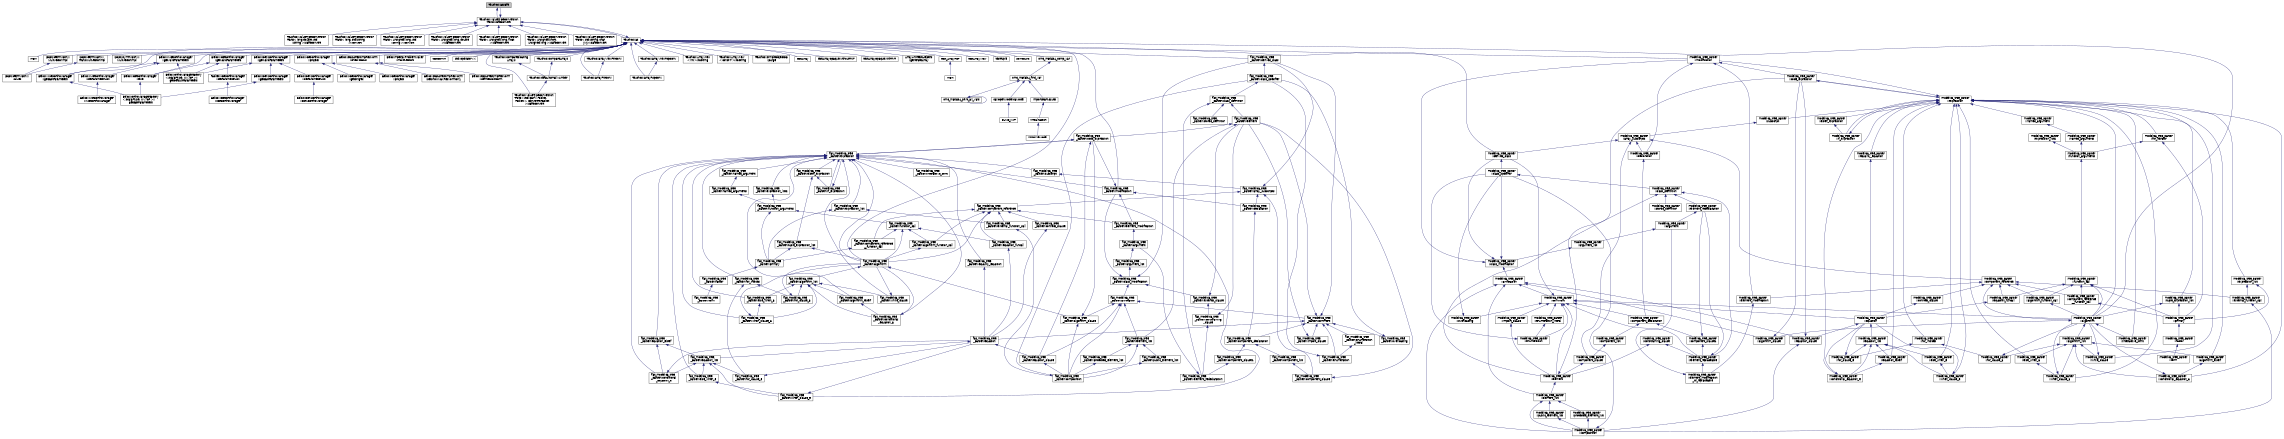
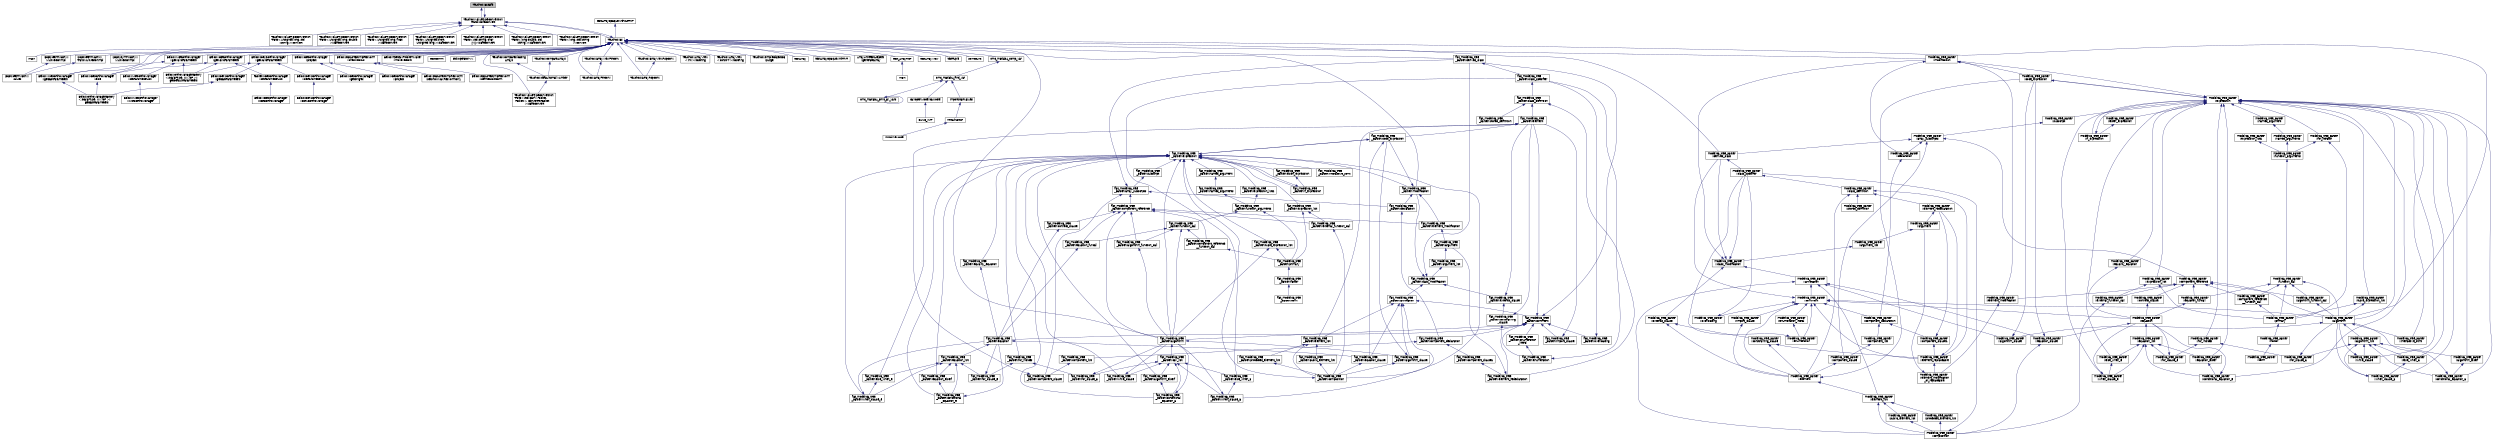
(711, 45) -> (615, 32)
(804, 210) -> (1214, 211)
(803, 281) -> (1172, 359)
none -> (1662, 320)
none -> (1355, 332)
(683, 351) -> (945, 370)
